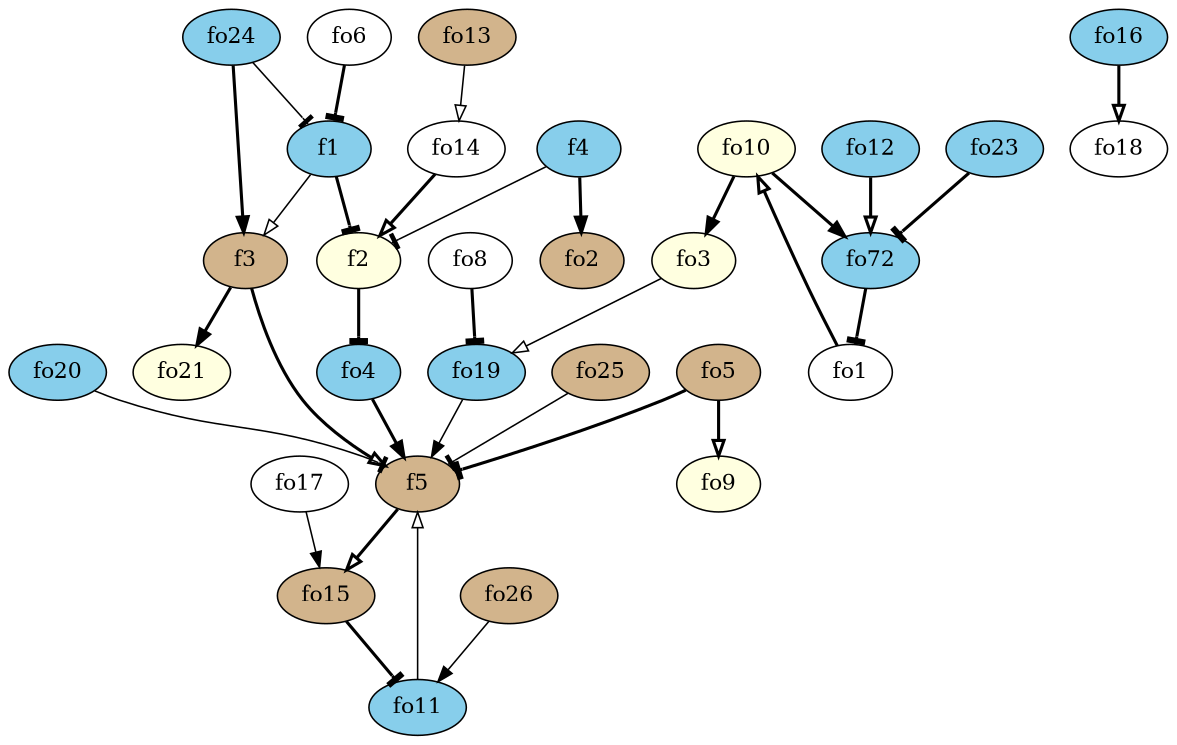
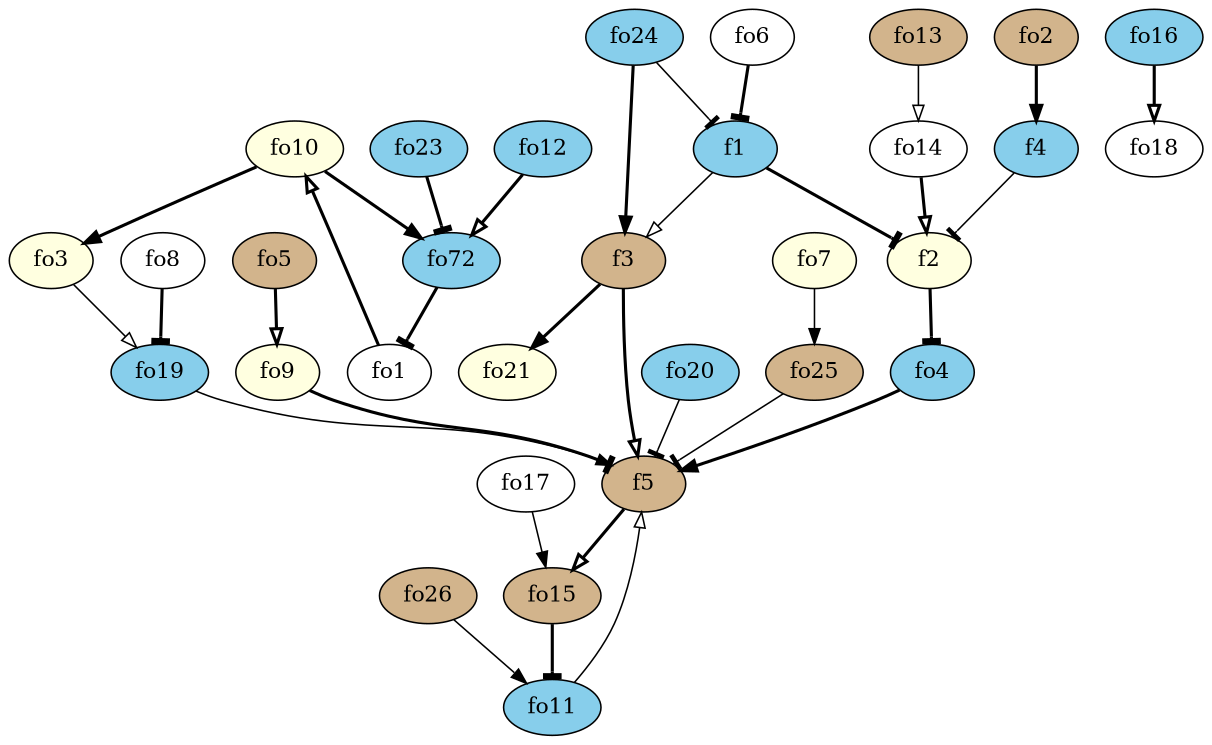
(580, 197) -> (1036, 85)
none -> (814, 261)
(575, 433) -> (389, 416)
